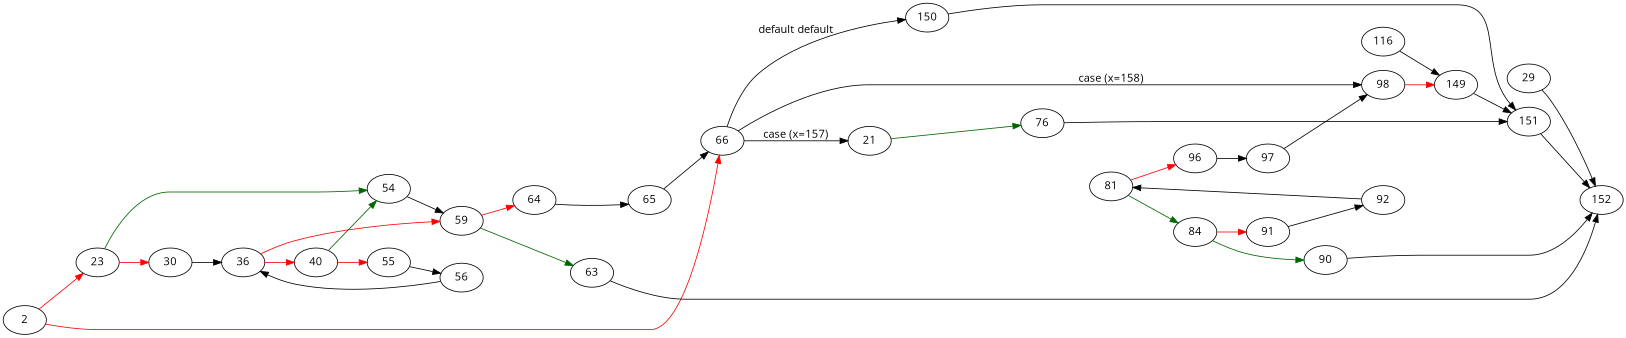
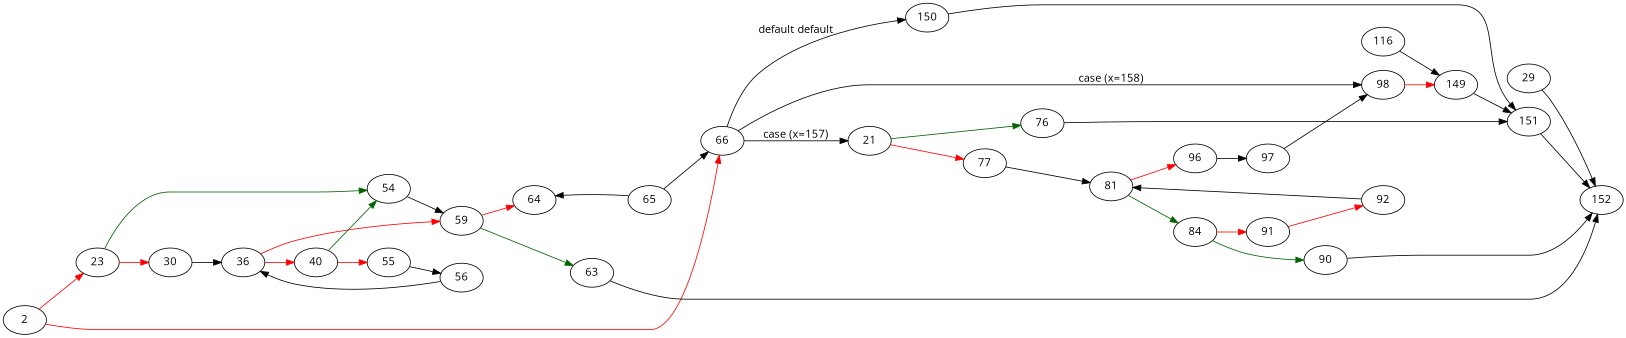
none -> (985, 163)
(588, 205) -> (596, 195)
(1322, 217) -> (1322, 217)
